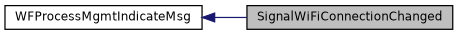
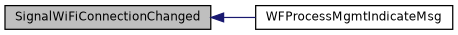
(231, 17) -> (240, 17)
